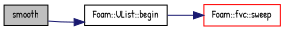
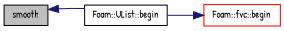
(242, 15) -> (242, 15)
(61, 22) -> (71, 8)
